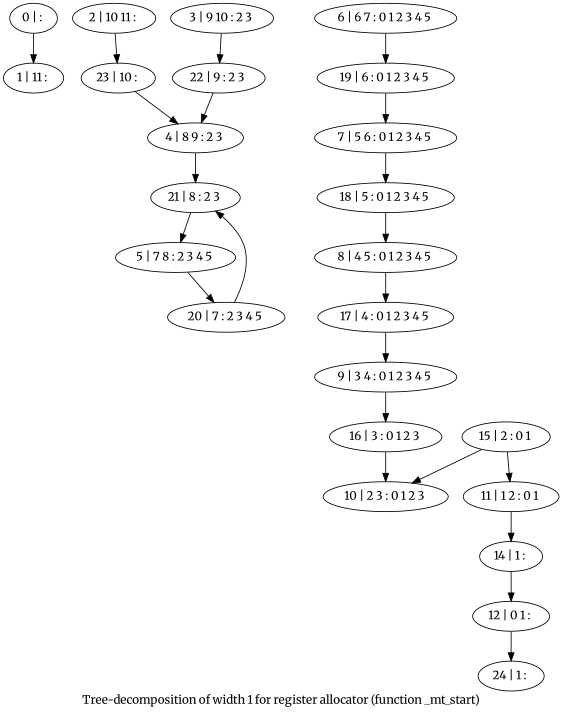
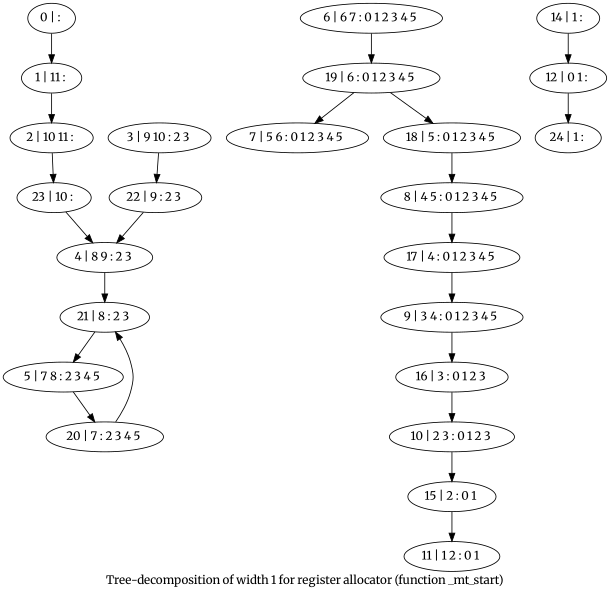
none -> (52, 104)
(386, 164) -> (408, 106)
(451, 464) -> (452, 463)
(511, 522) -> none
